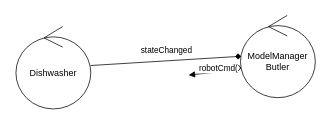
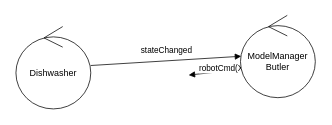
(234, 57) -> (234, 57)
